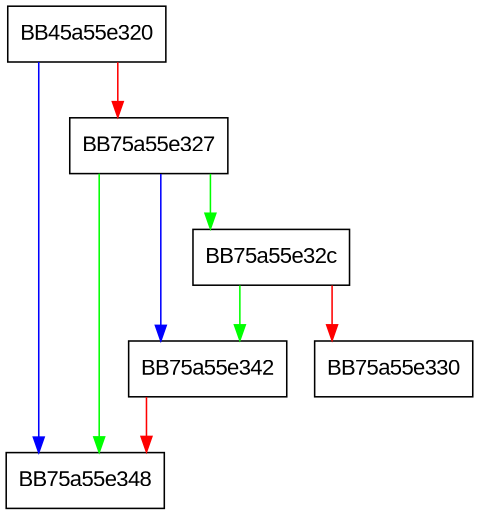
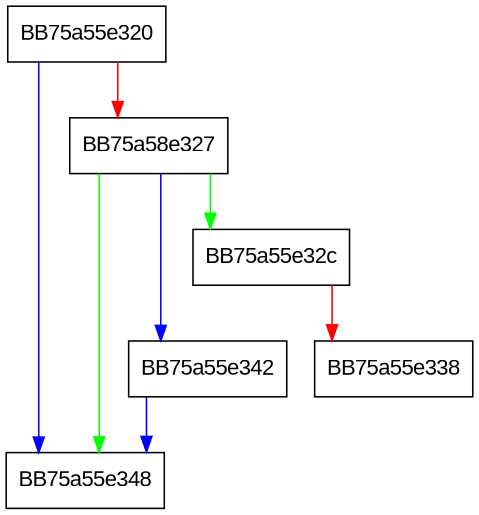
(87, 34) -> (87, 34)
(149, 146) -> (149, 146)
(240, 305) -> none
(394, 369) -> (394, 369)
(146, 417) -> (146, 417)
